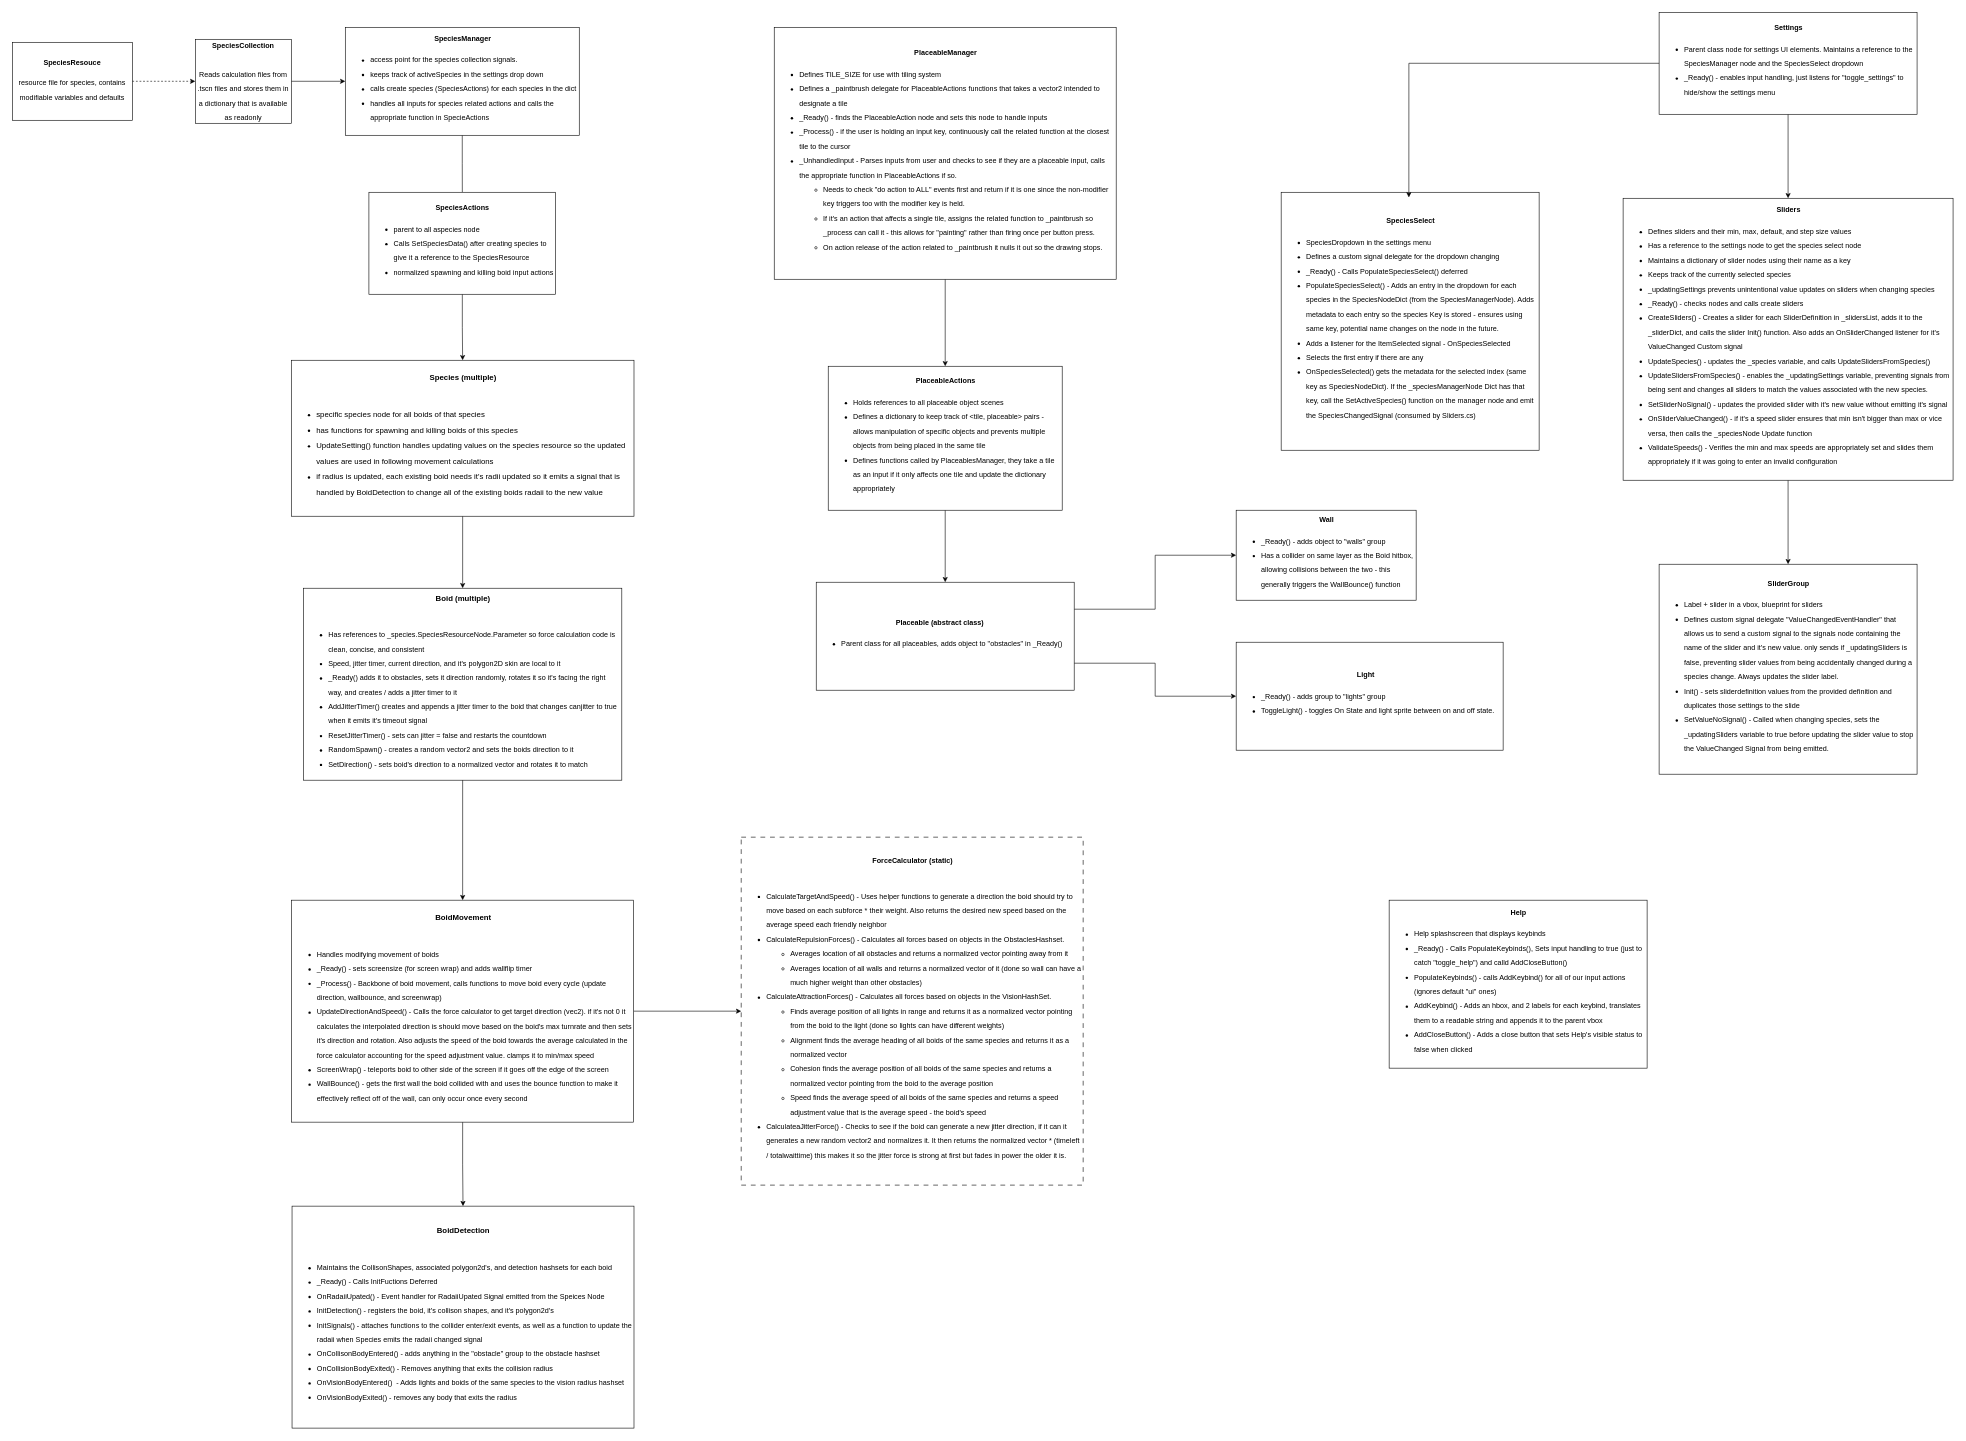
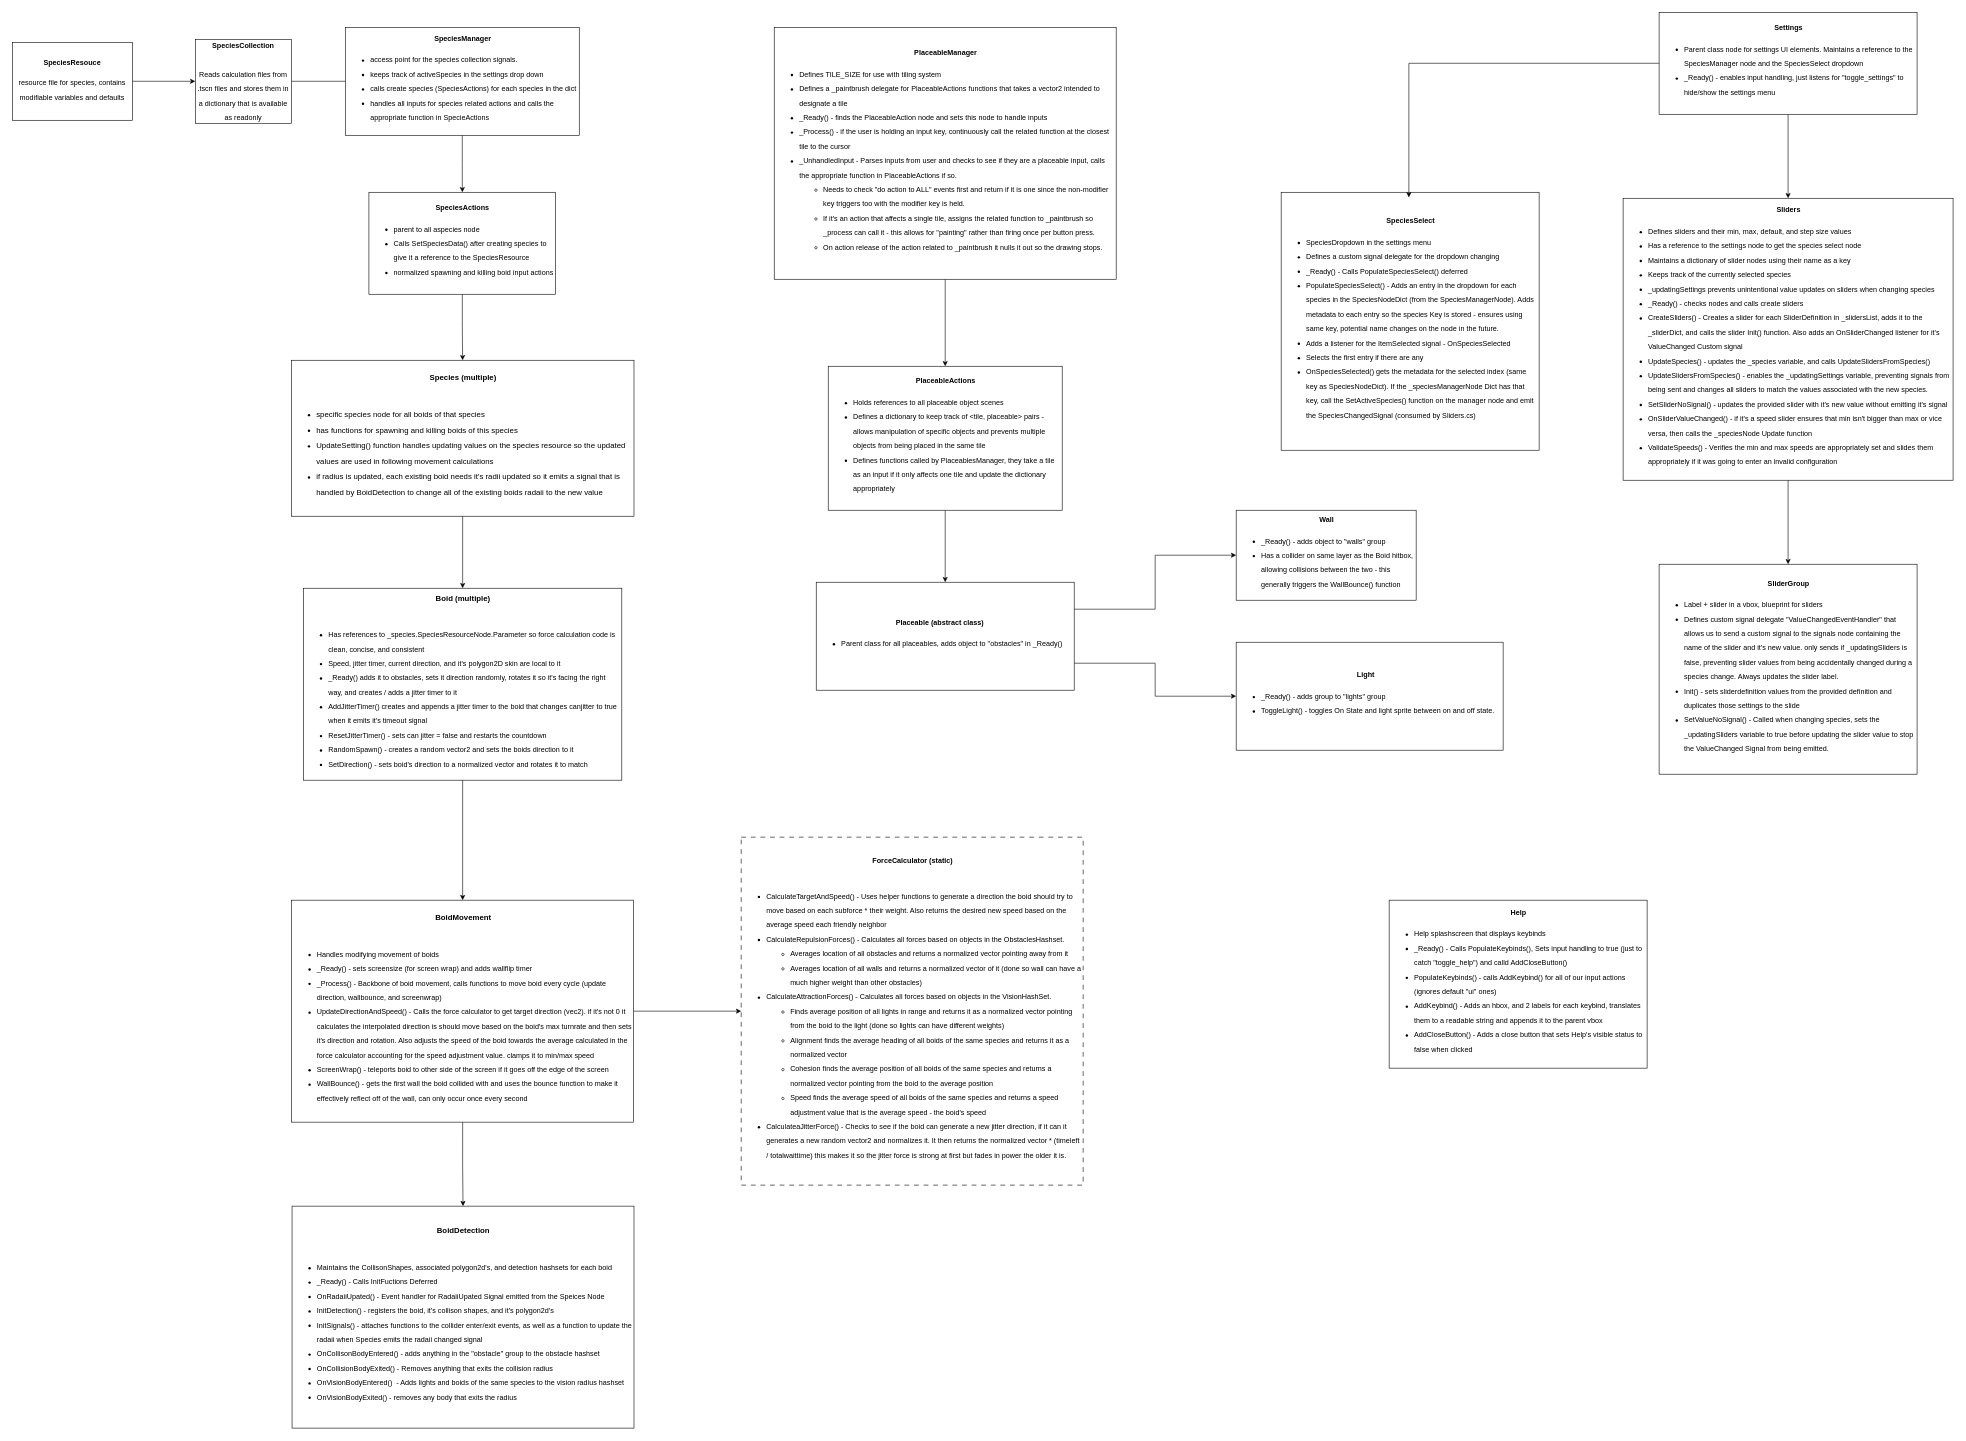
(161, 81) -> (161, 81)
(339, 81) -> (341, 81)
(462, 188) -> (462, 186)
